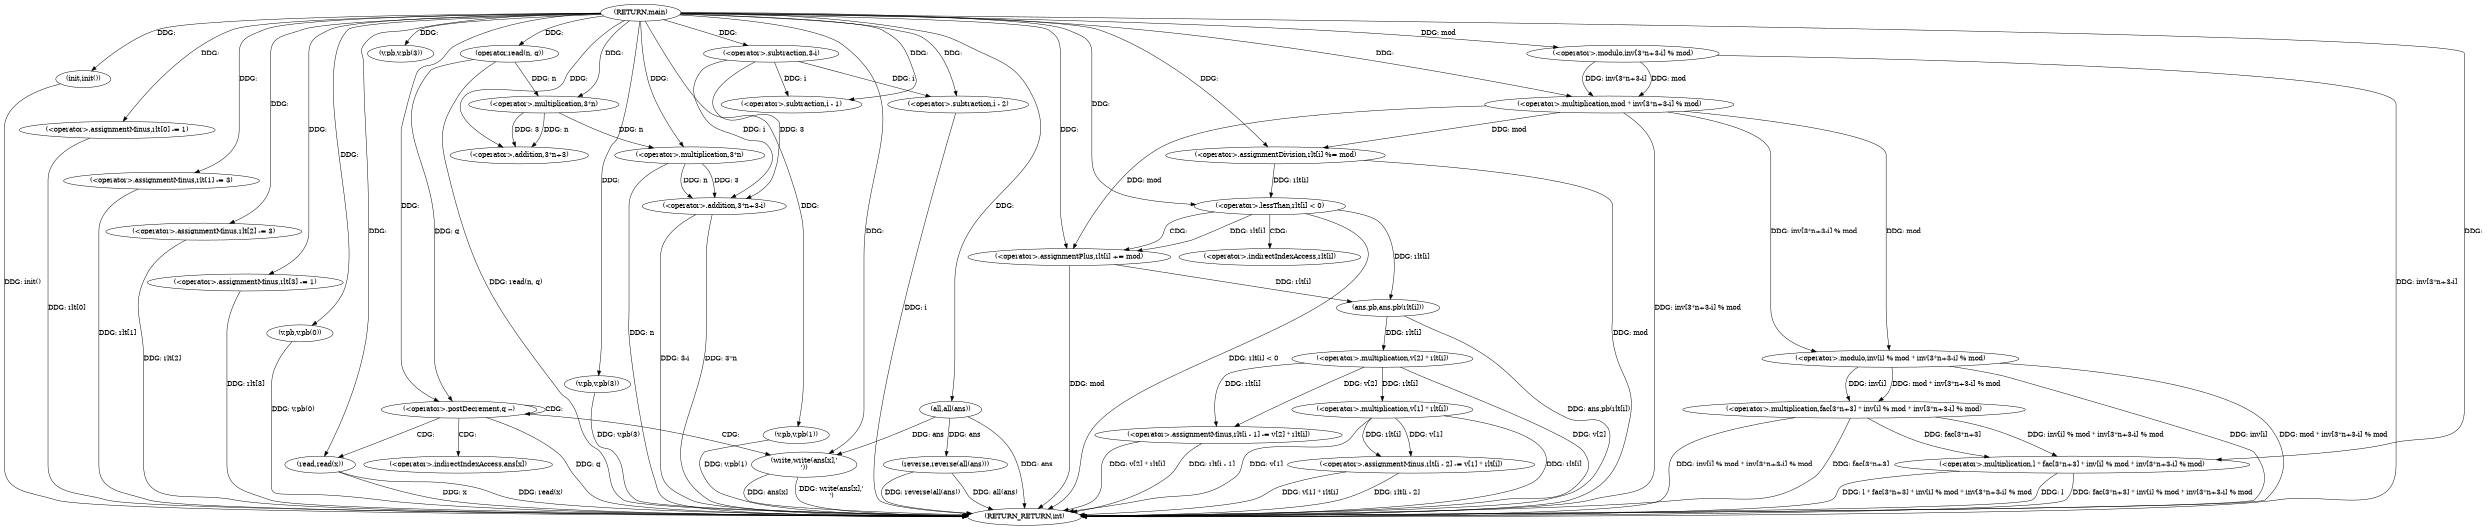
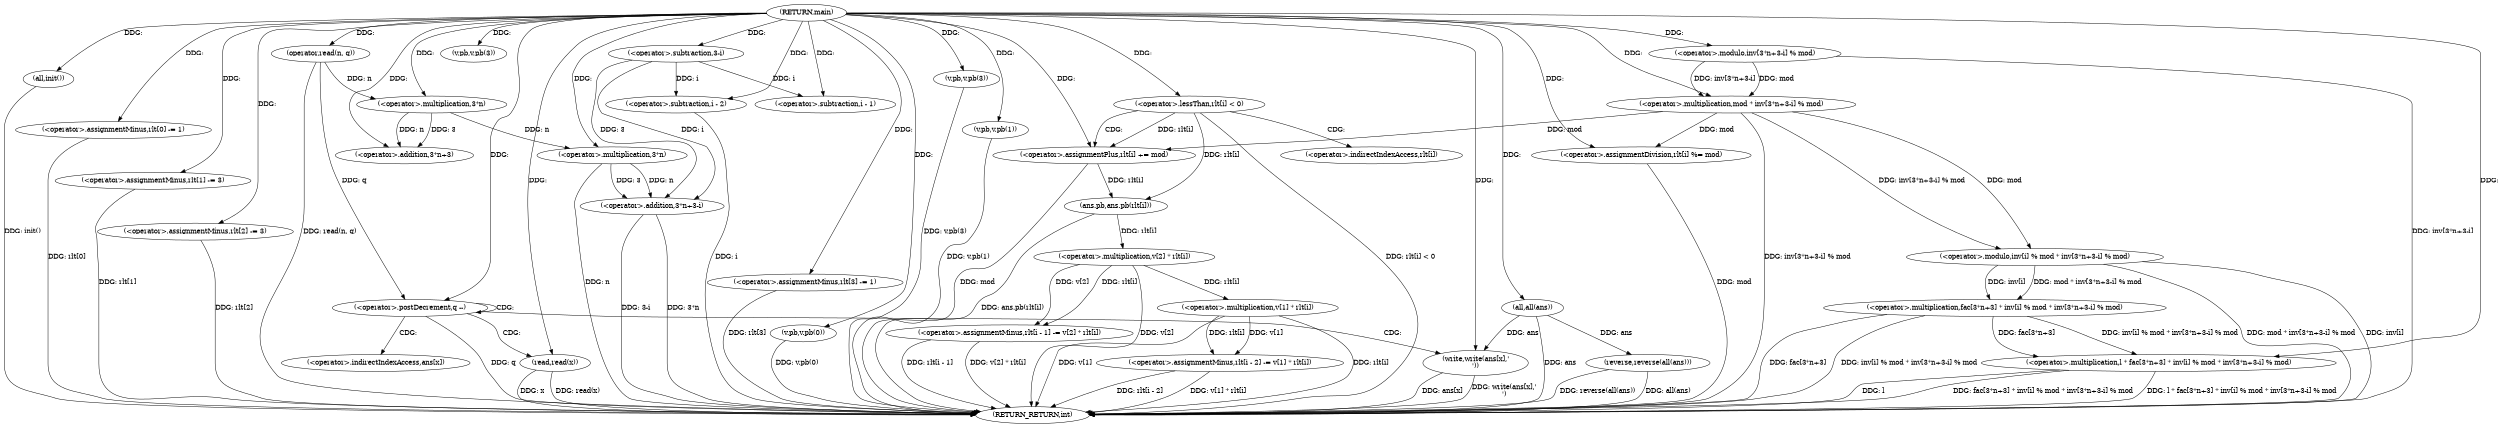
(1438, 33) -> (1675, 33)
(83, 79) -> (48, 79)
(1273, 178) -> none
